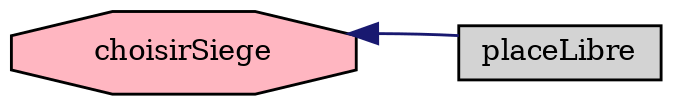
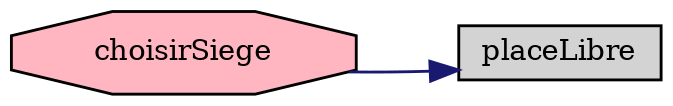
(418, 34) -> (390, 72)
